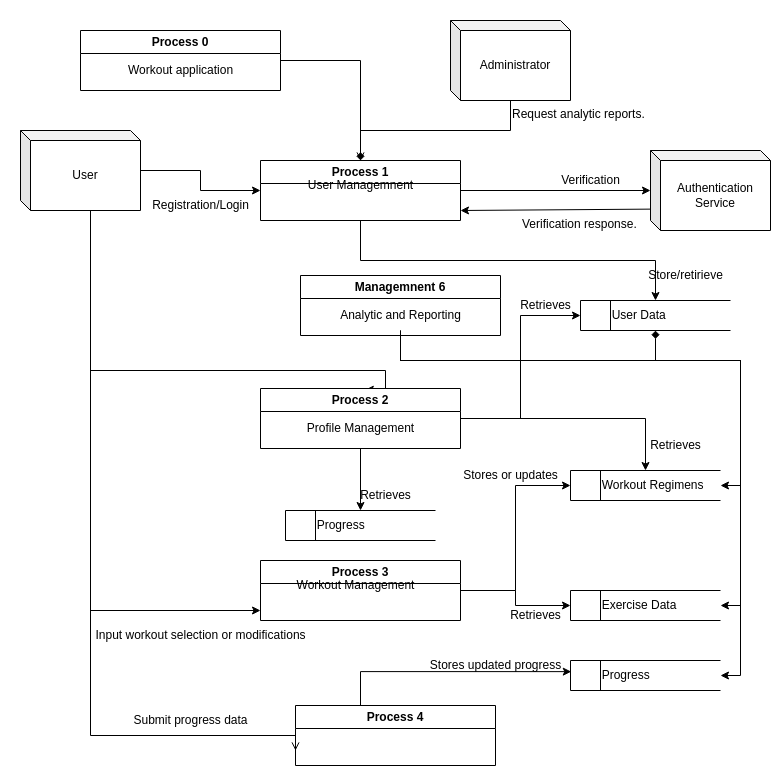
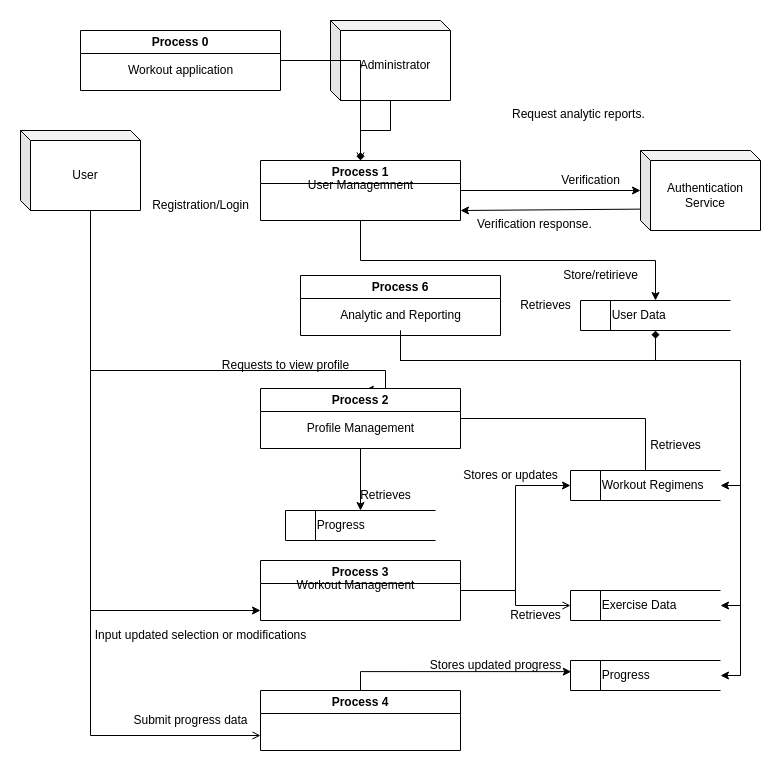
(511, 61) -> (391, 61)
(201, 177) -> none
(711, 191) -> (701, 191)
(581, 226) -> (536, 226)
(686, 276) -> (601, 276)
(401, 288) -> (401, 288)
(521, 340) -> none
none -> (286, 366)
(646, 462) -> (646, 464)
(562, 606) -> (563, 606)
(201, 636) -> (201, 636)
(396, 736) -> (361, 721)
